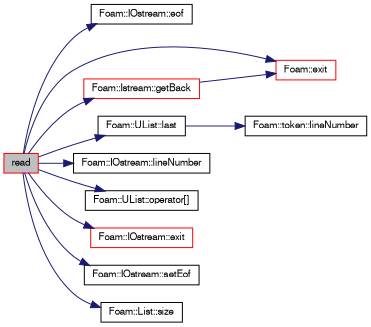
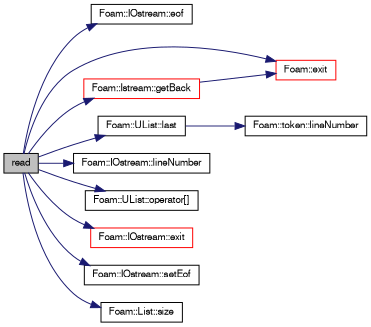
(21, 163) -> (21, 163)
